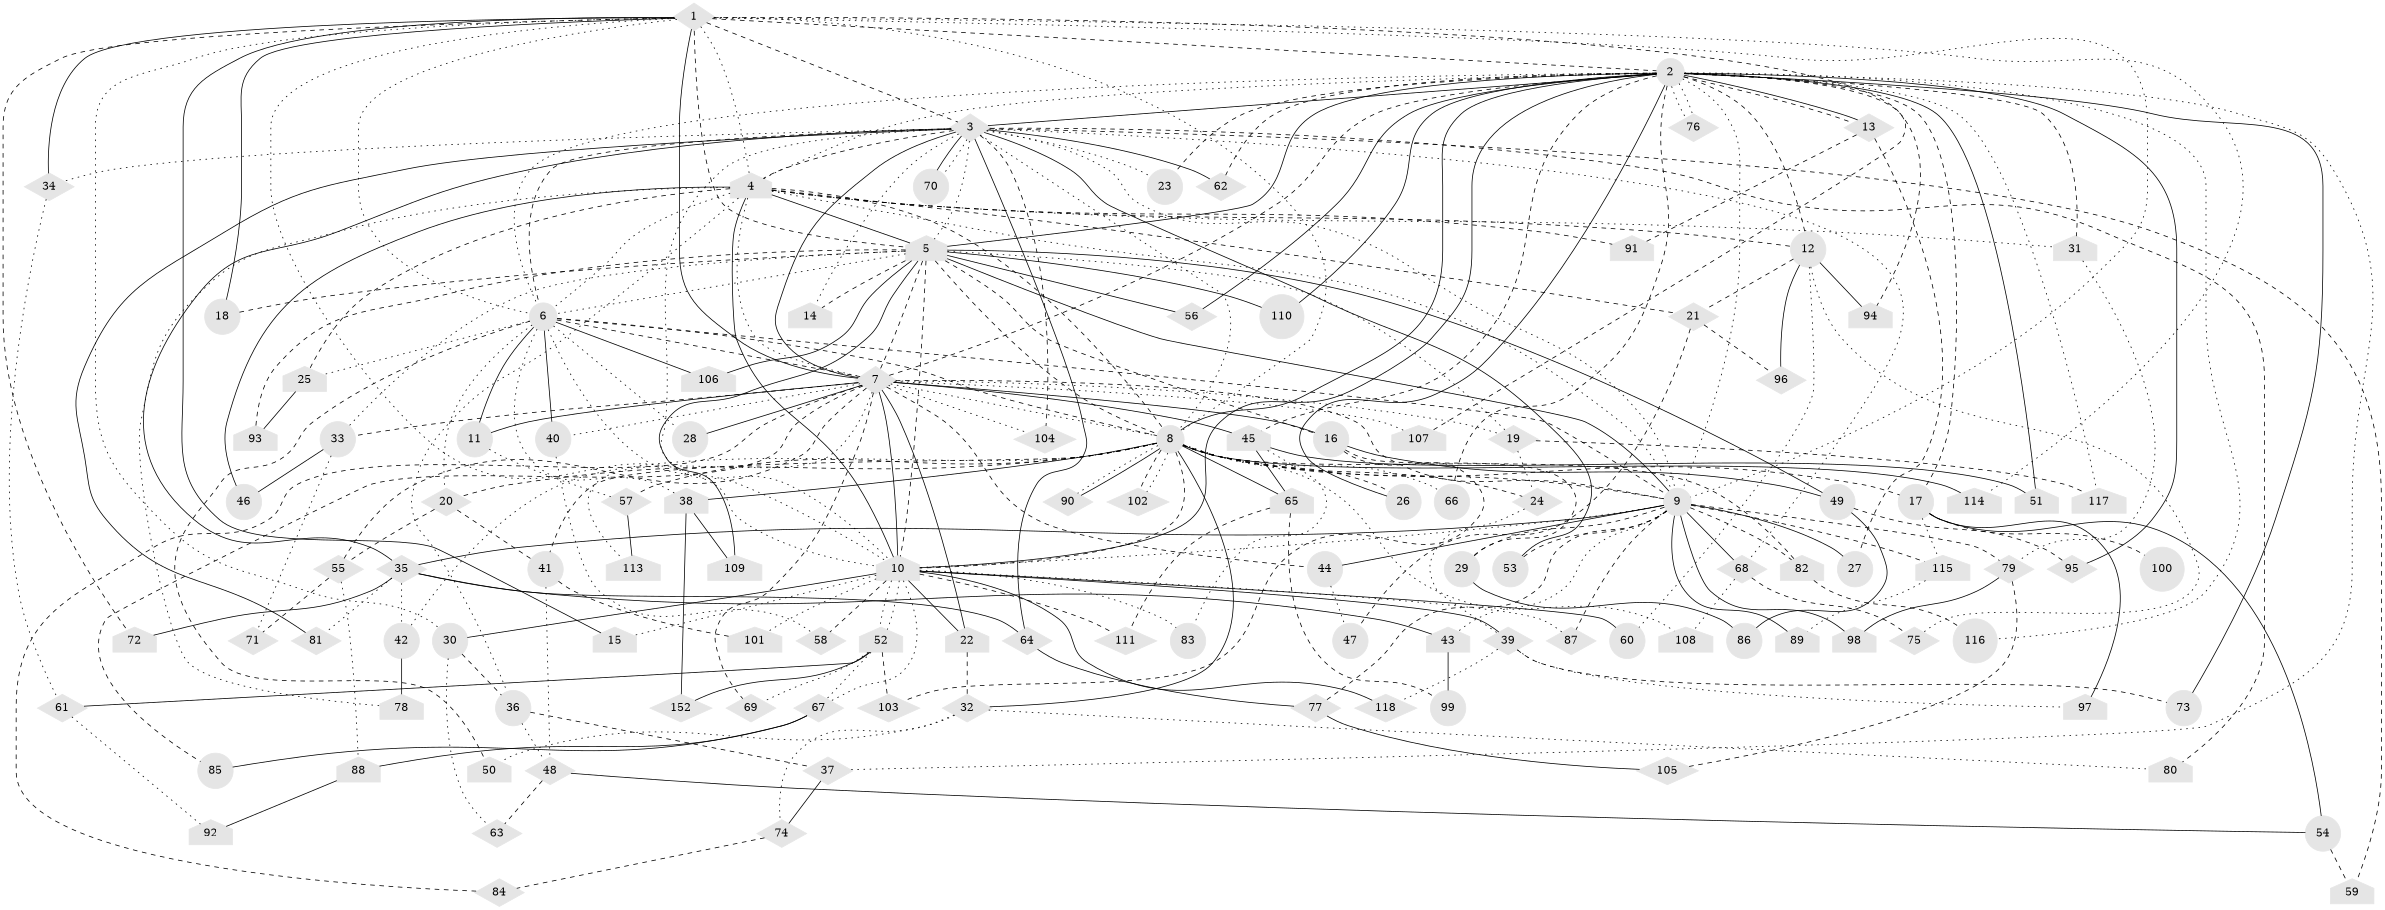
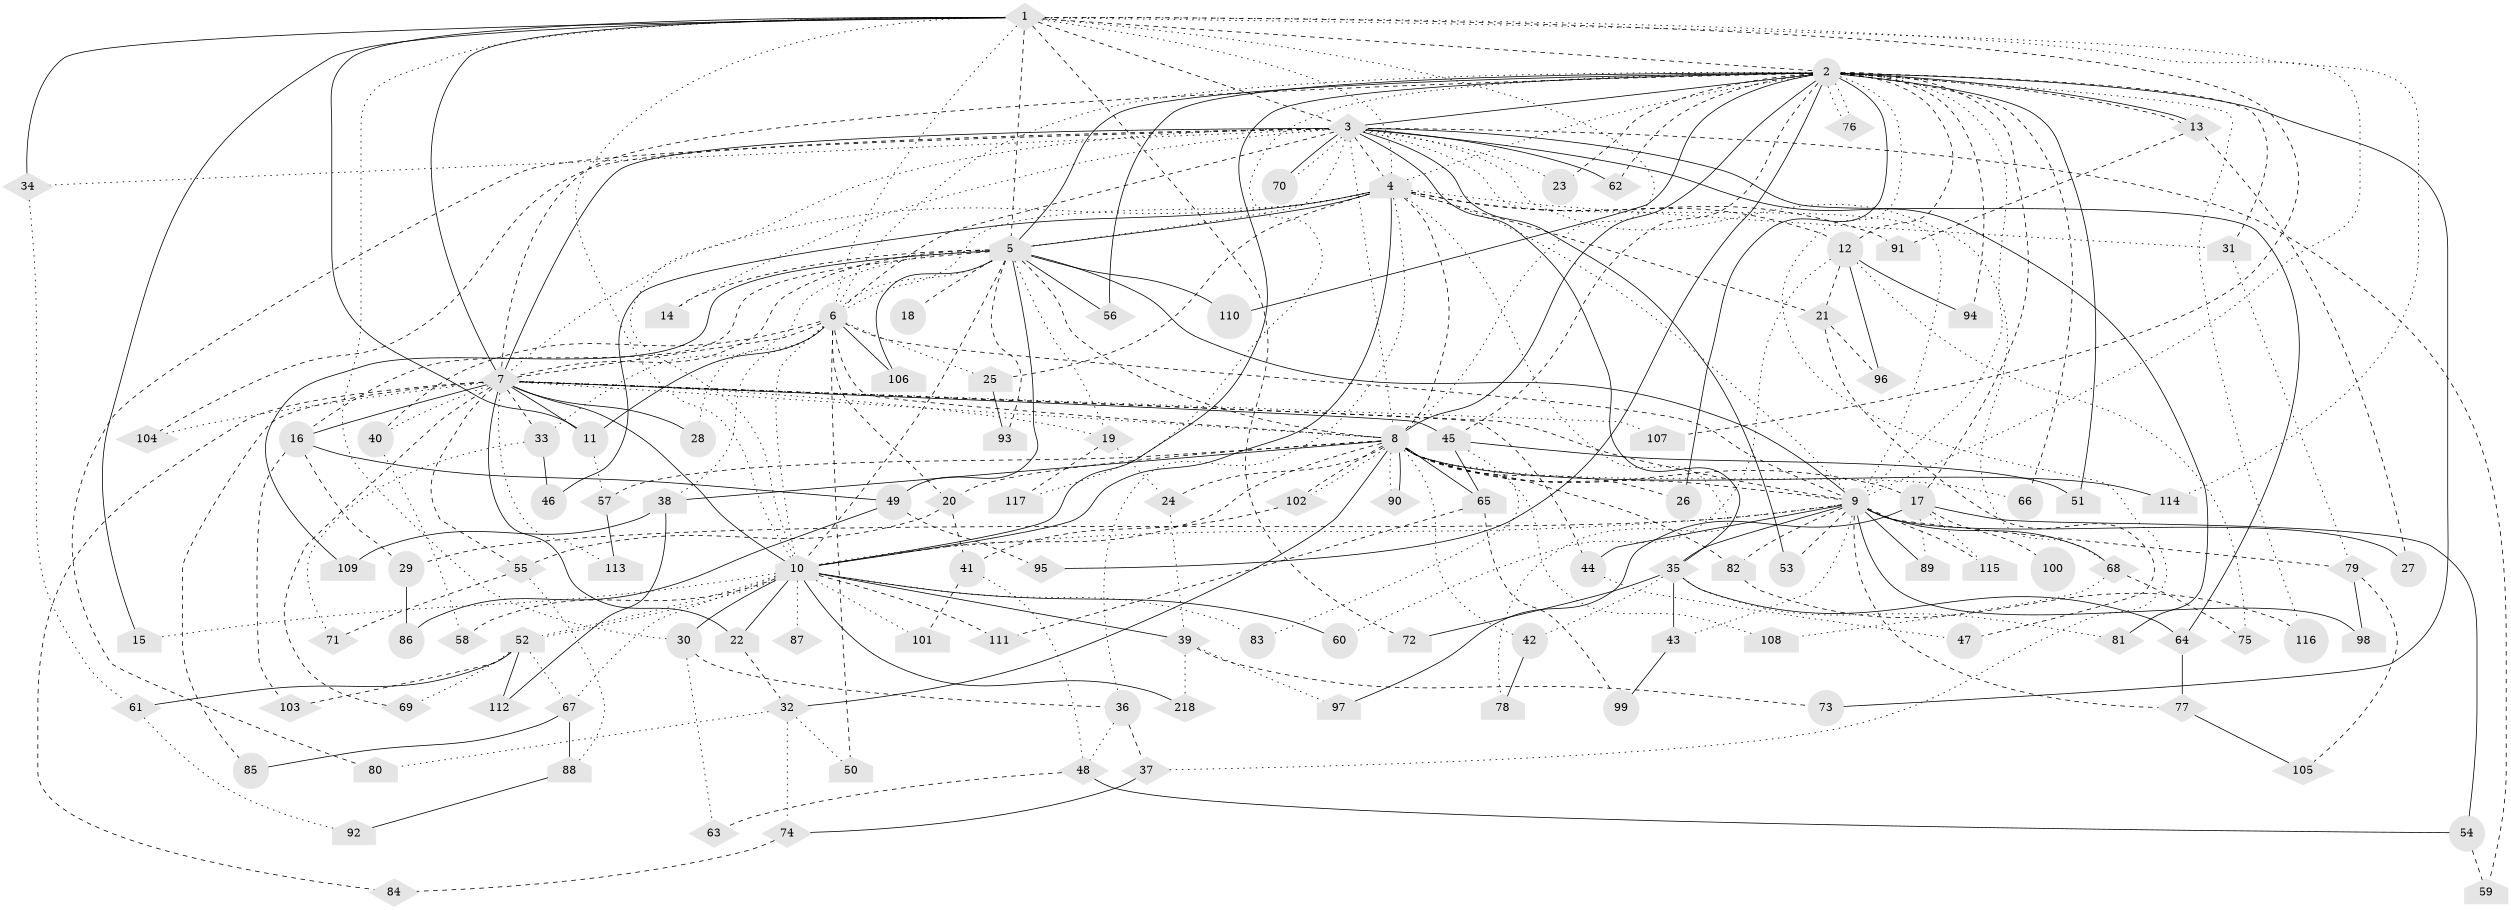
(342, 39) -> (358, 56)
(548, 376) -> (594, 344)
(464, 394) -> (867, 422)
(834, 463) -> (1084, 532)
(1614, 564) -> none
(1884, 599) -> (1923, 538)
(681, 708) -> (500, 708)
(1386, 708) -> (1185, 708)
